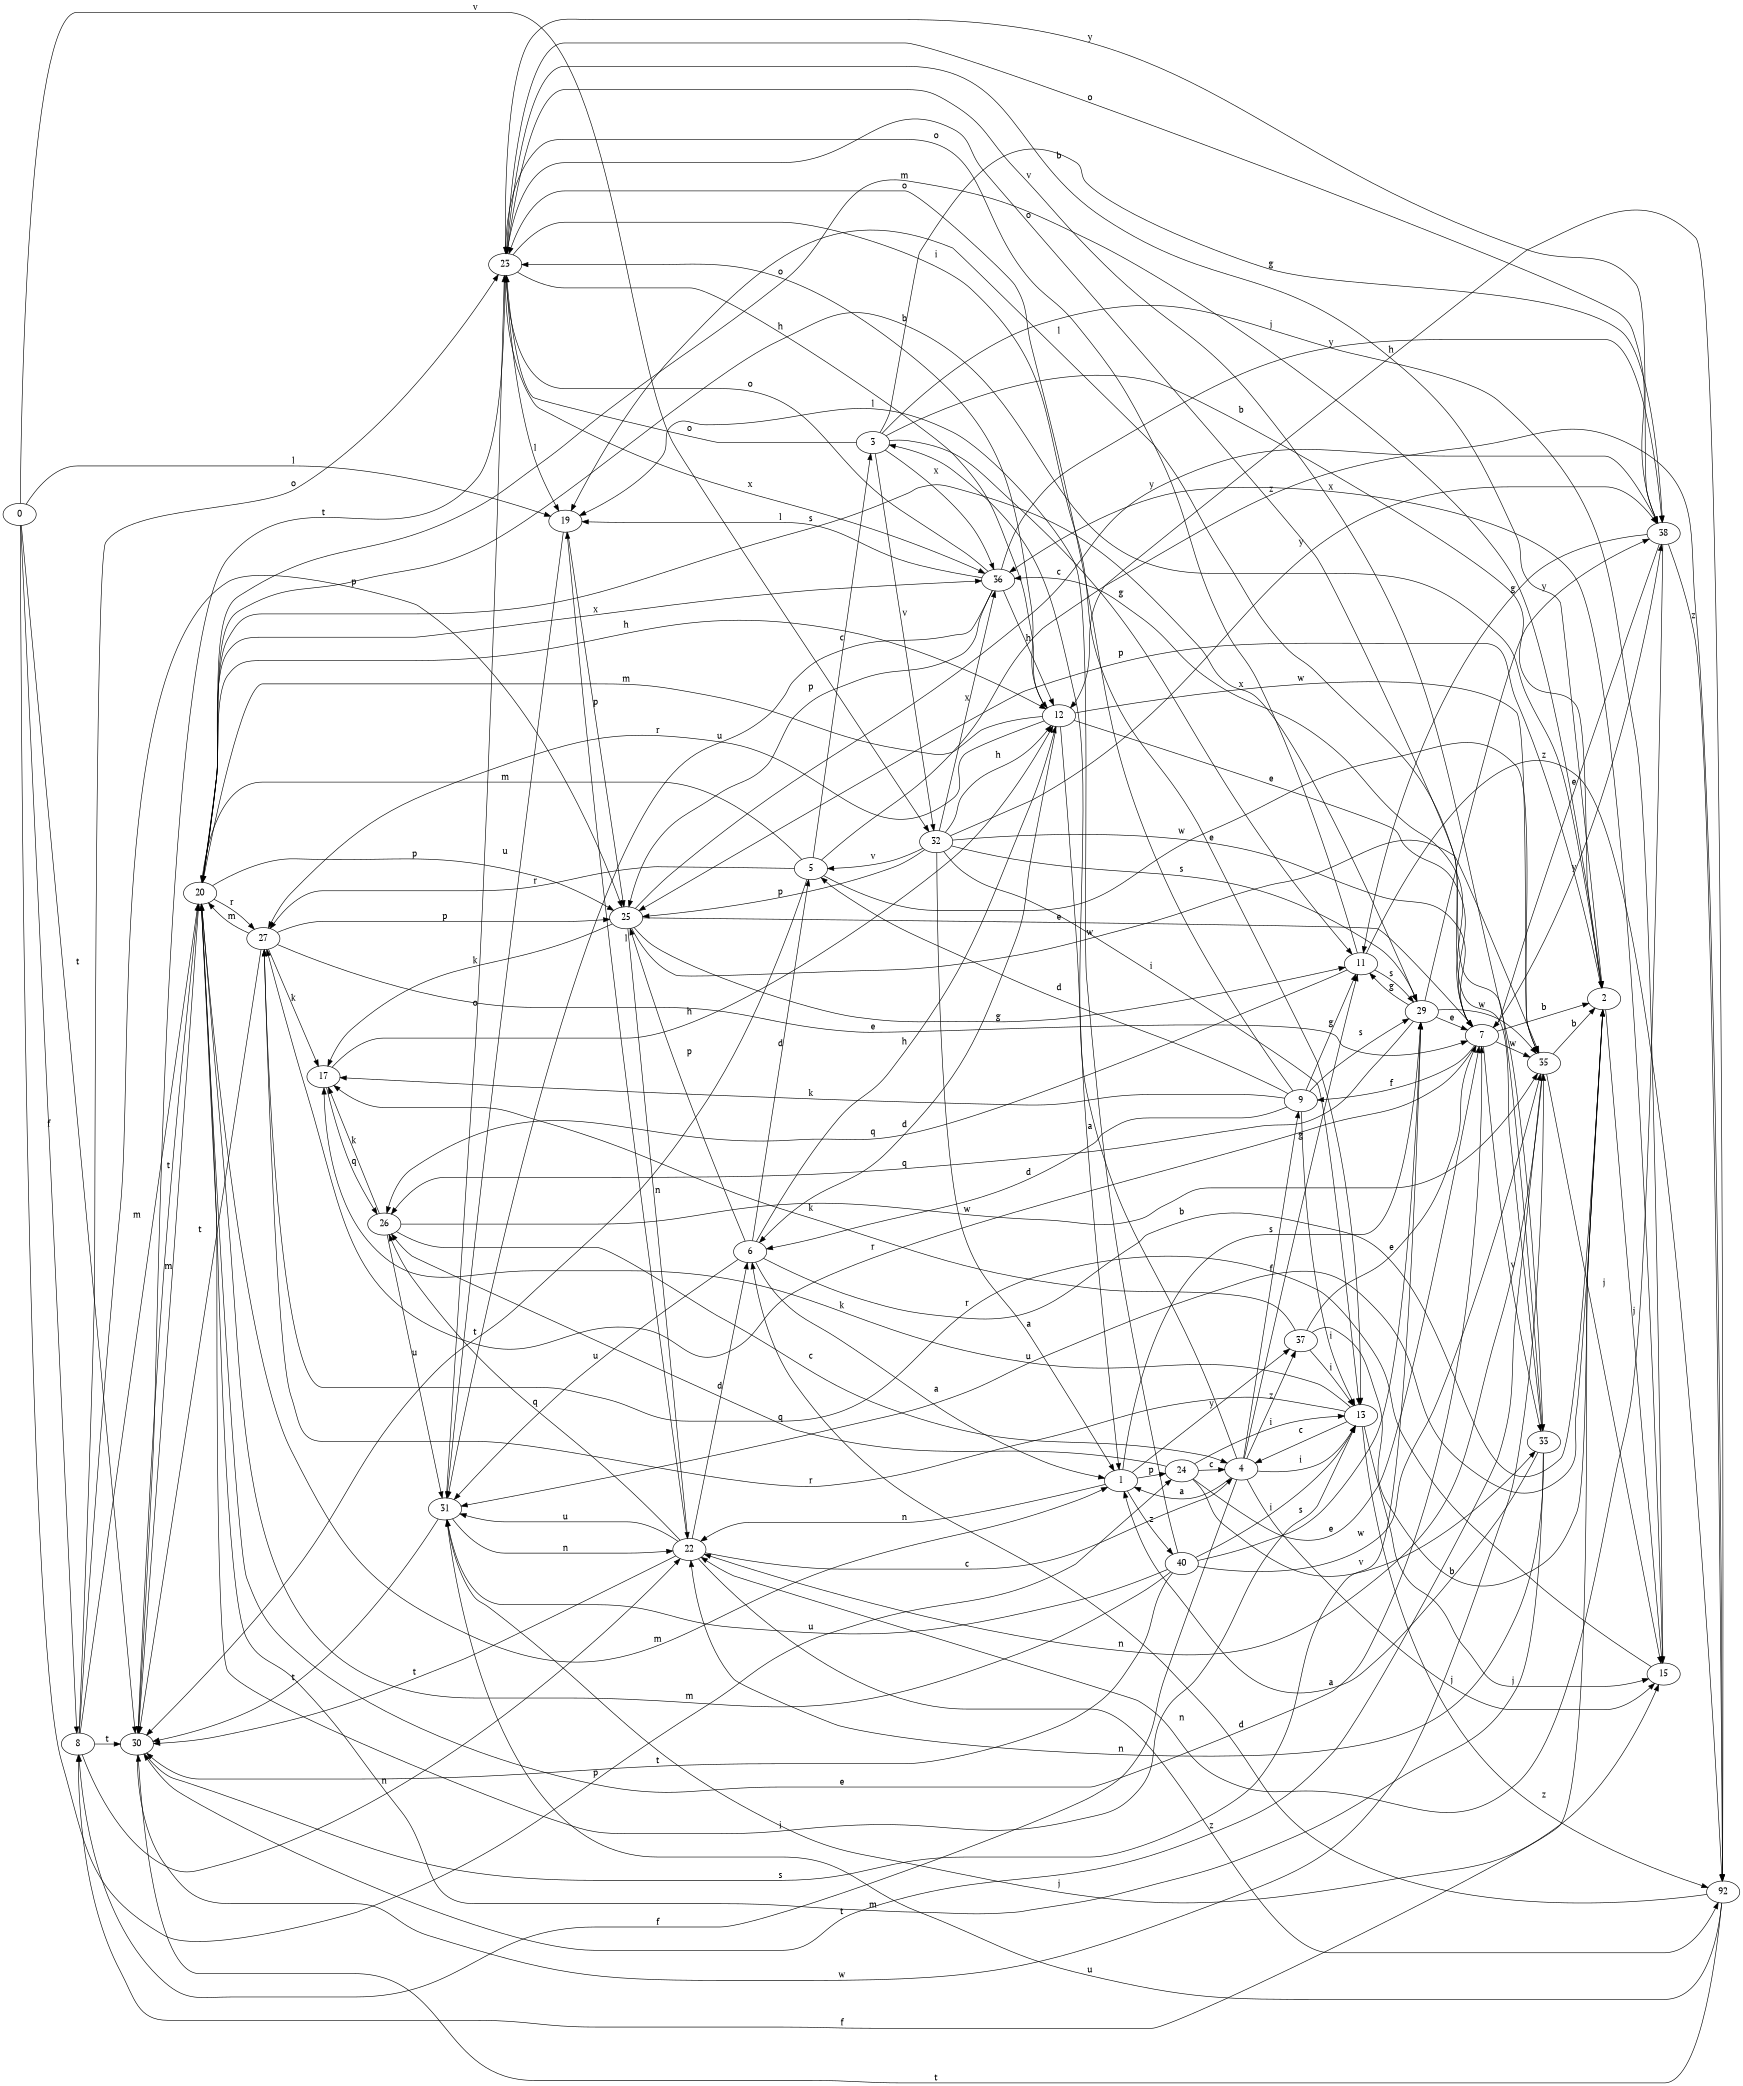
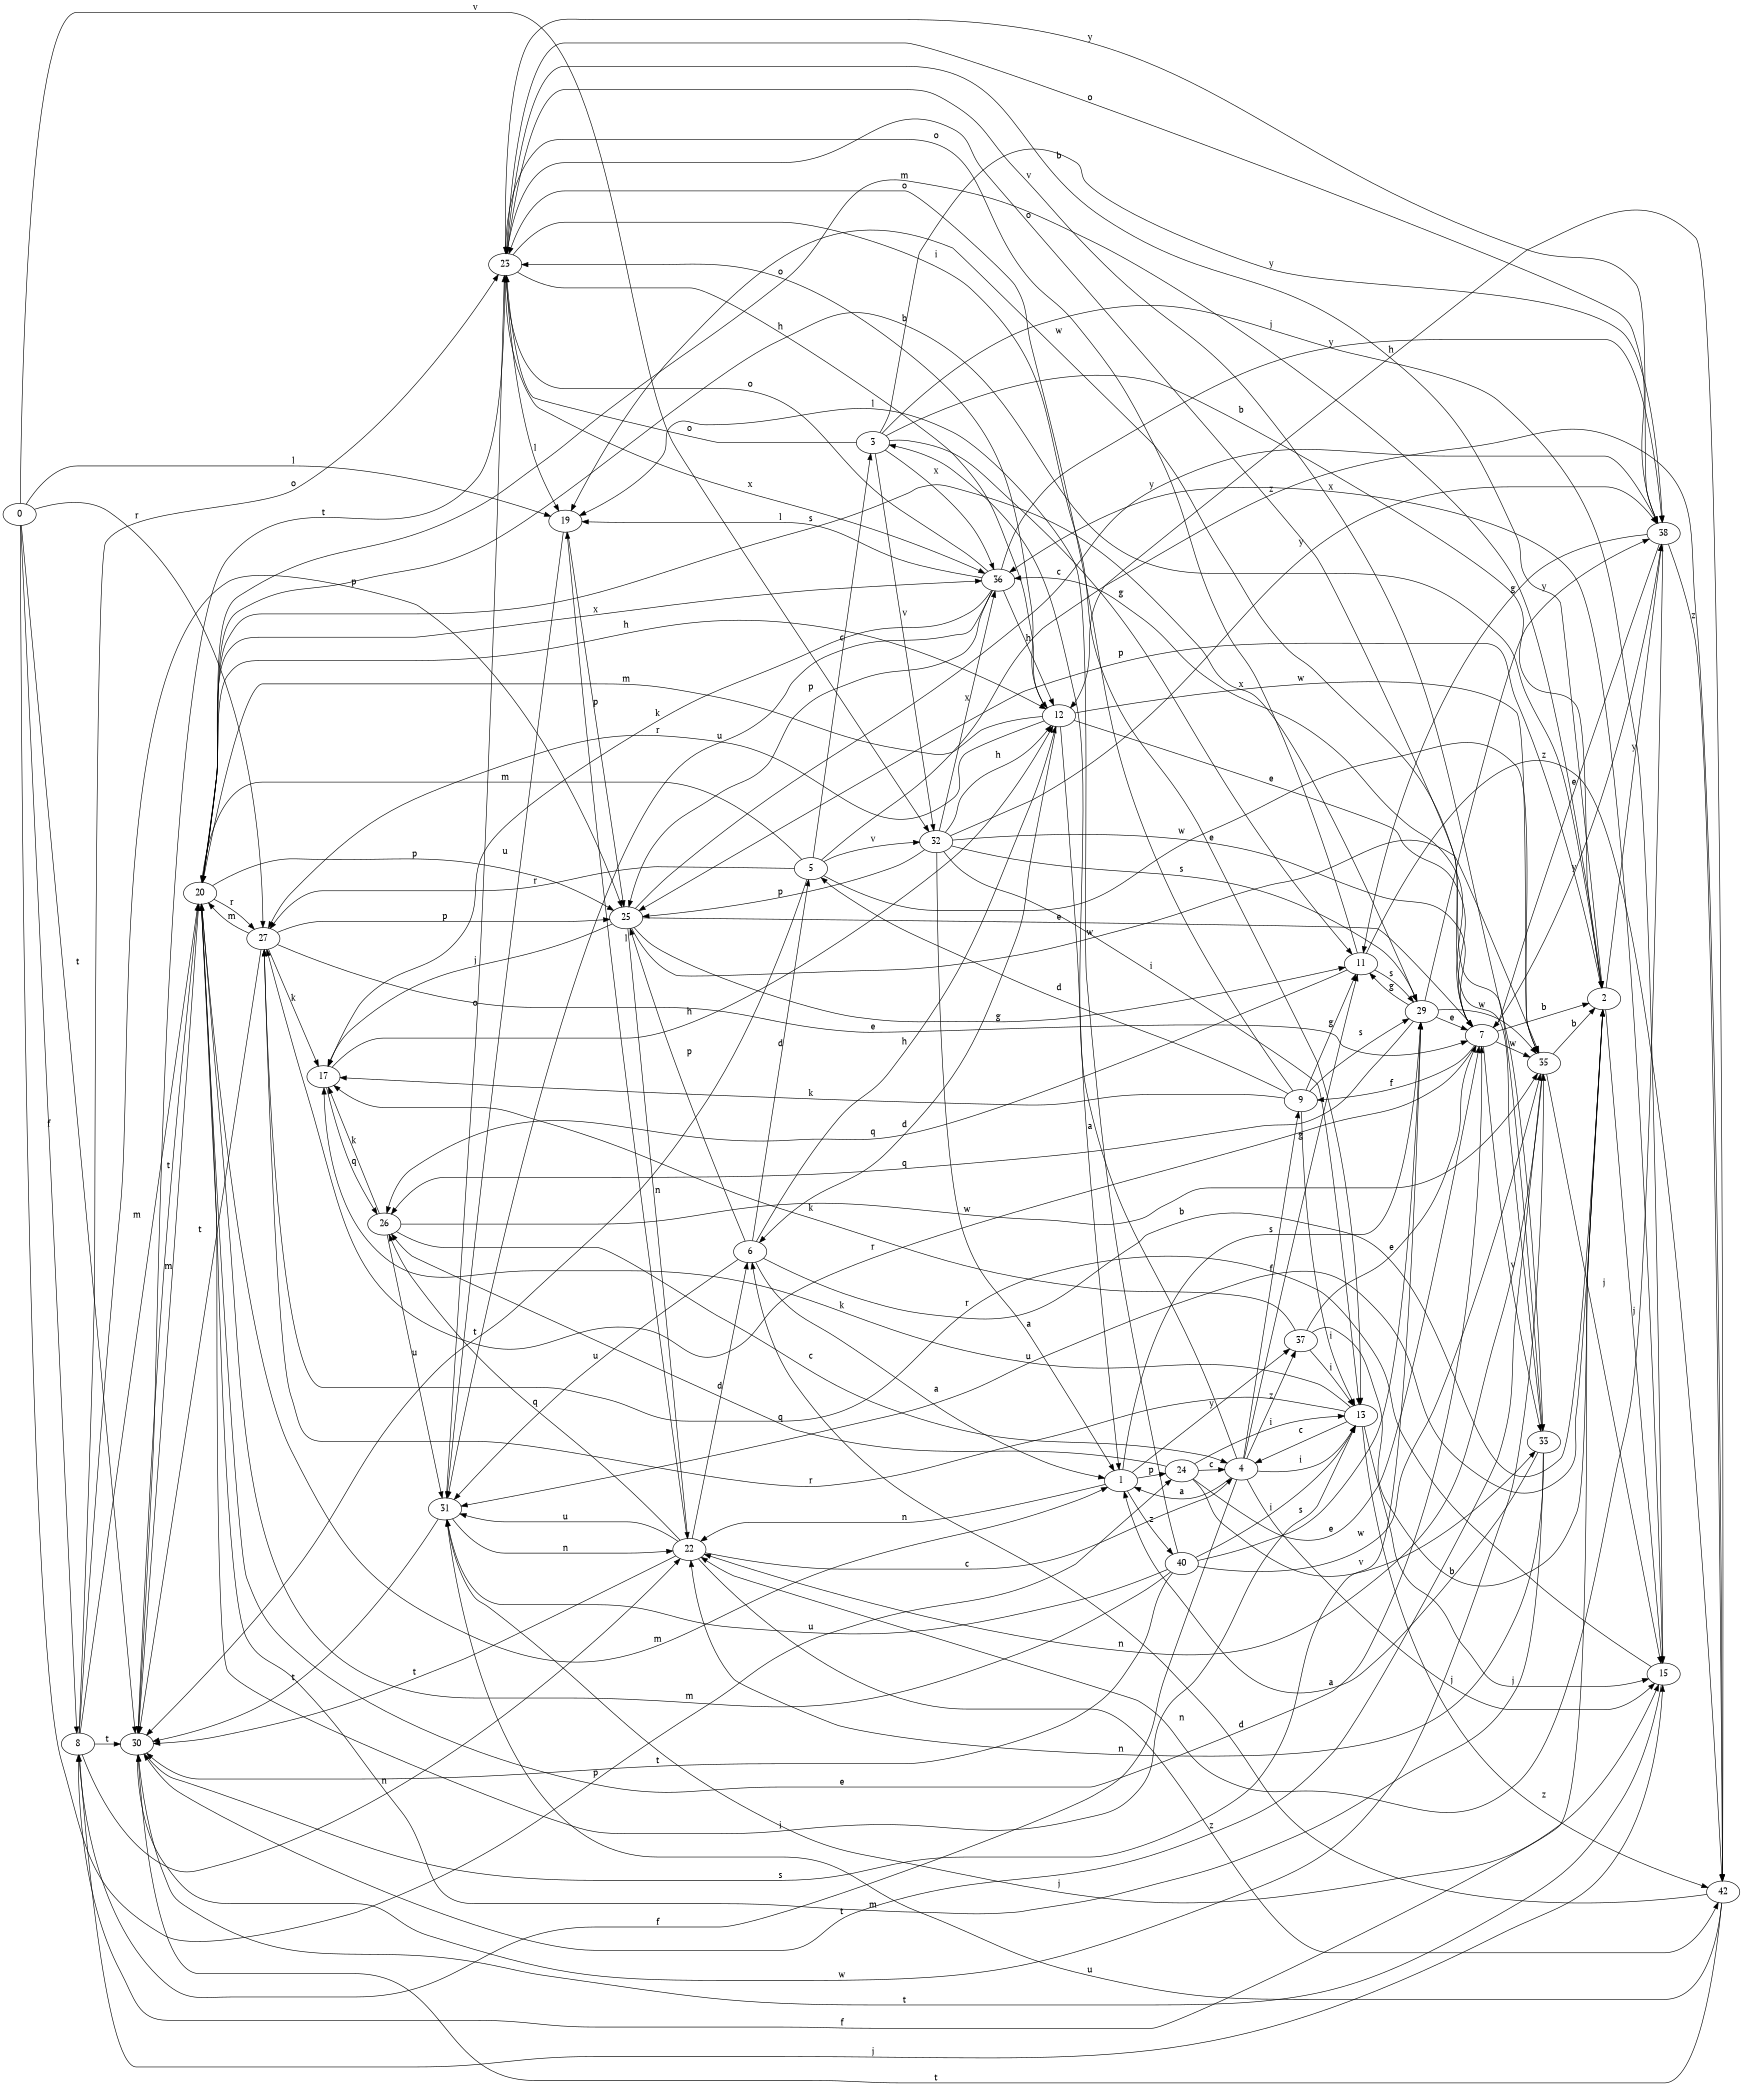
(1271, 264) -> (1271, 264)
(1059, 331) -> (1059, 331)
none -> (212, 650)
none -> (621, 743)
none -> (1633, 769)
(880, 863) -> (868, 848)
(475, 961) -> (475, 961)
(1034, 1176) -> none
(1723, 1892) -> (1723, 1892)
none -> (913, 2005)
none -> (826, 2057)
